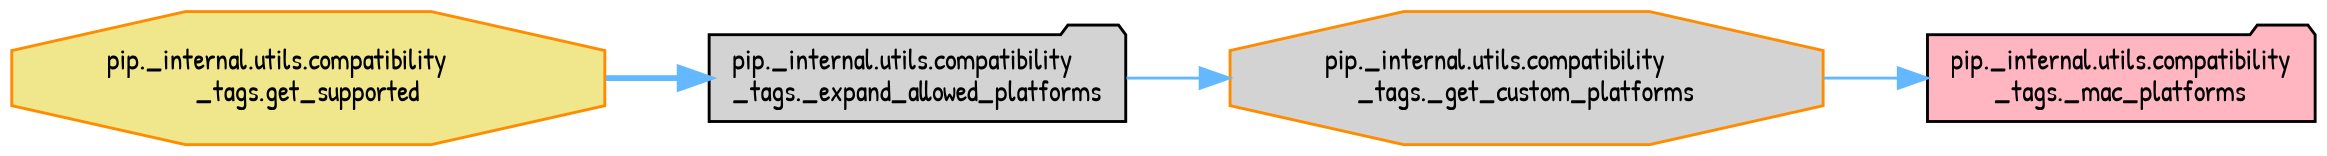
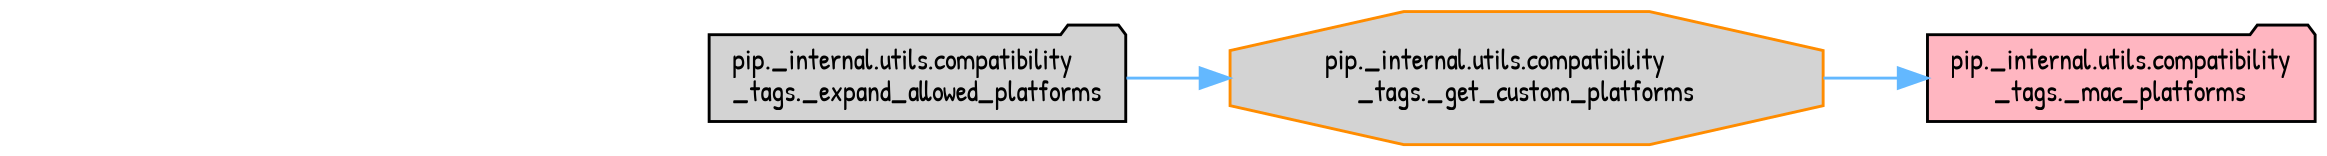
(308, 78) -> none
